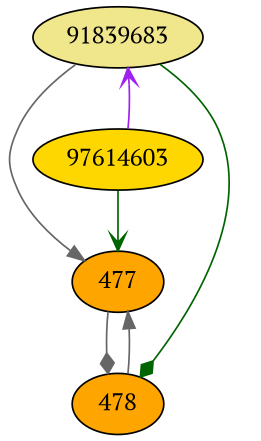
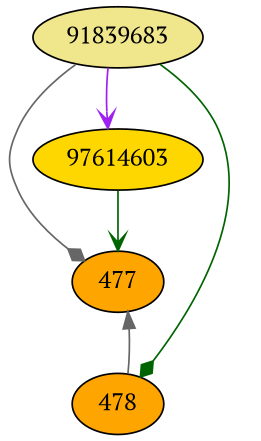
(129, 107) -> (107, 90)
(10, 156) -> (10, 156)
(107, 332) -> none
